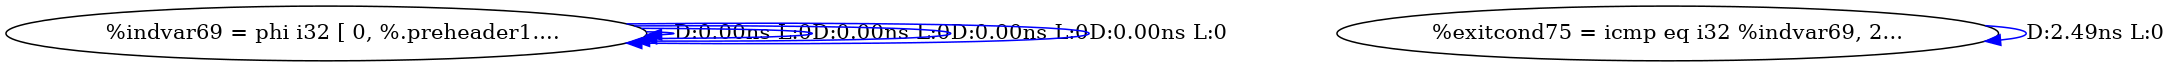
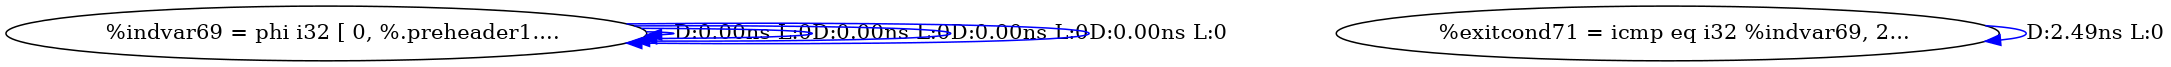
(1668, 33) -> (1668, 33)
